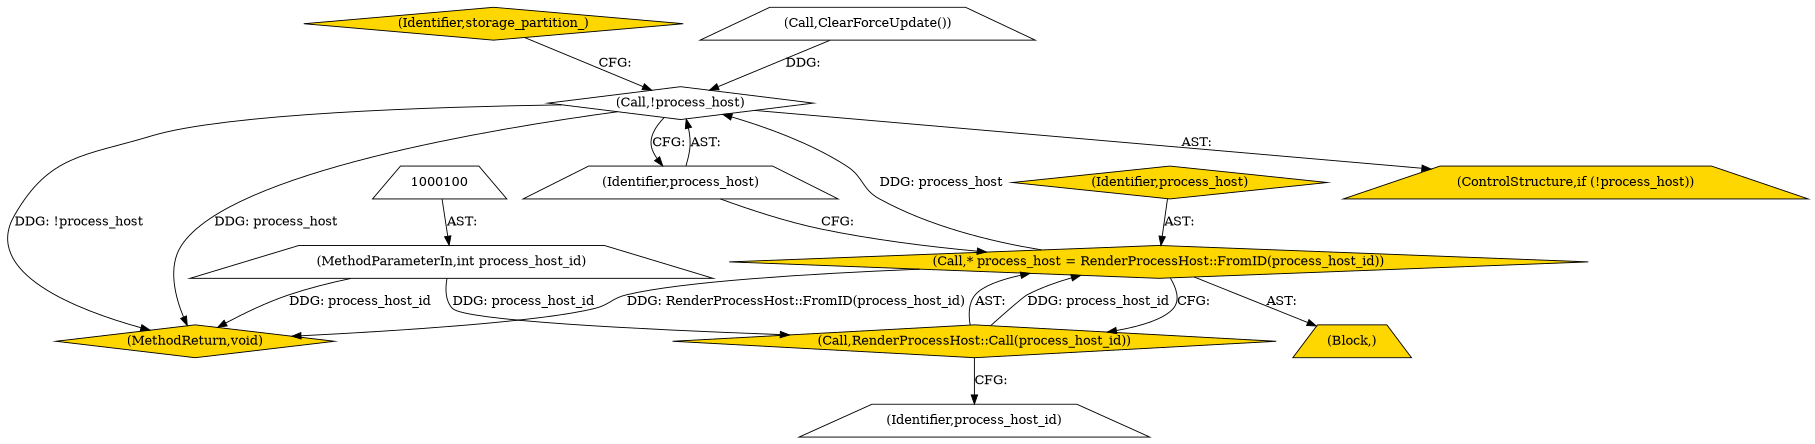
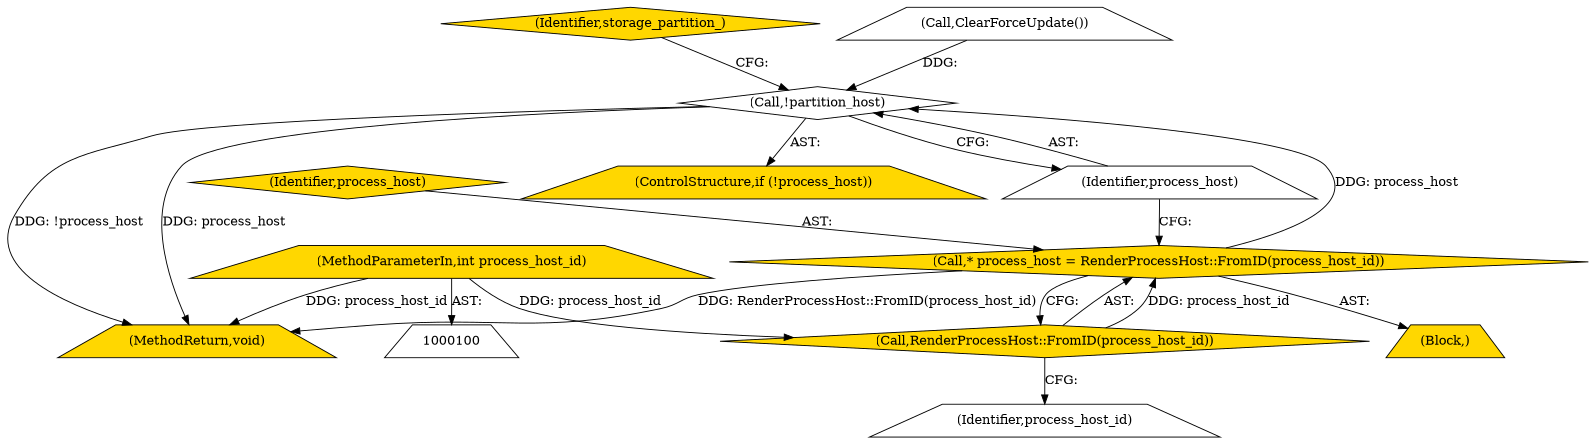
(681, 103) -> (818, 103)
(445, 218) -> (452, 297)
(452, 262) -> (452, 262)
(195, 341) -> (197, 341)
(974, 341) -> (1045, 341)
